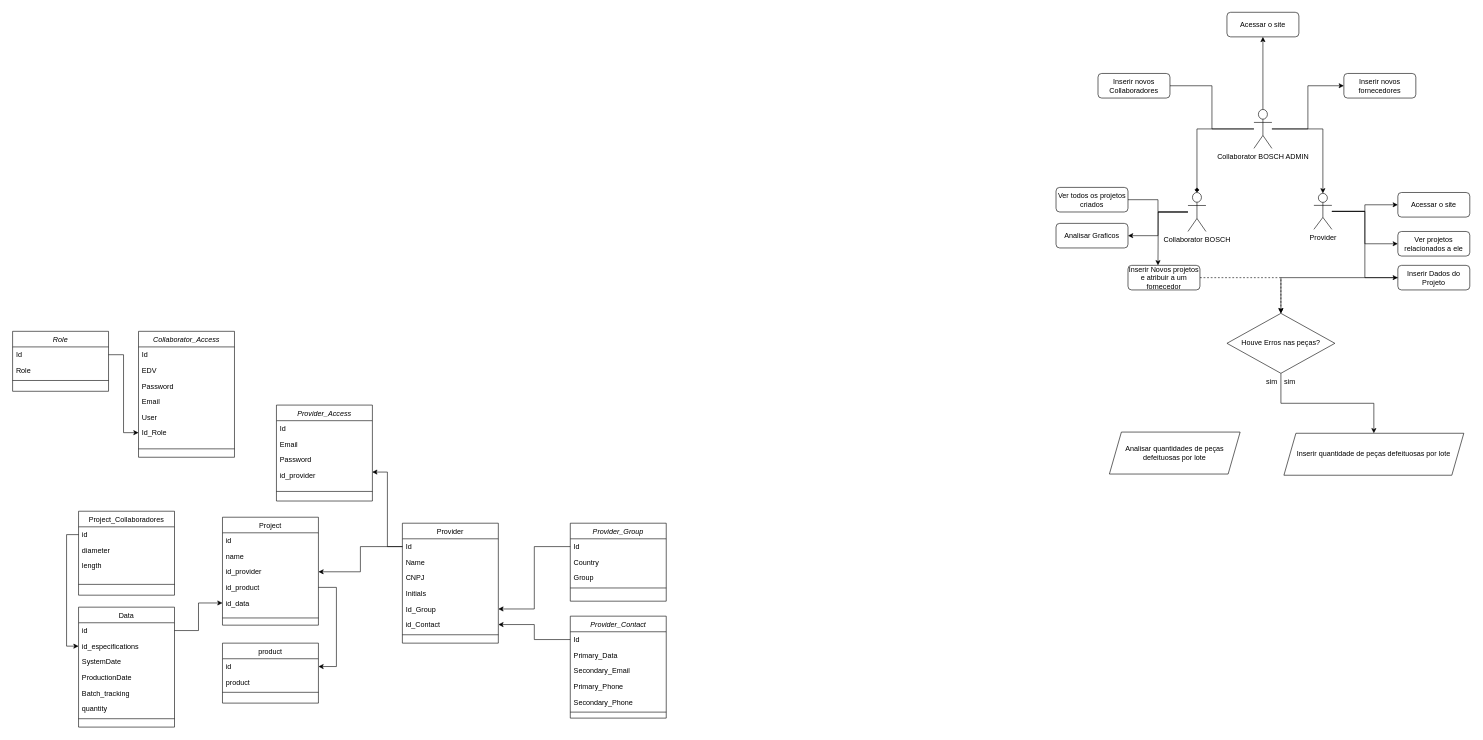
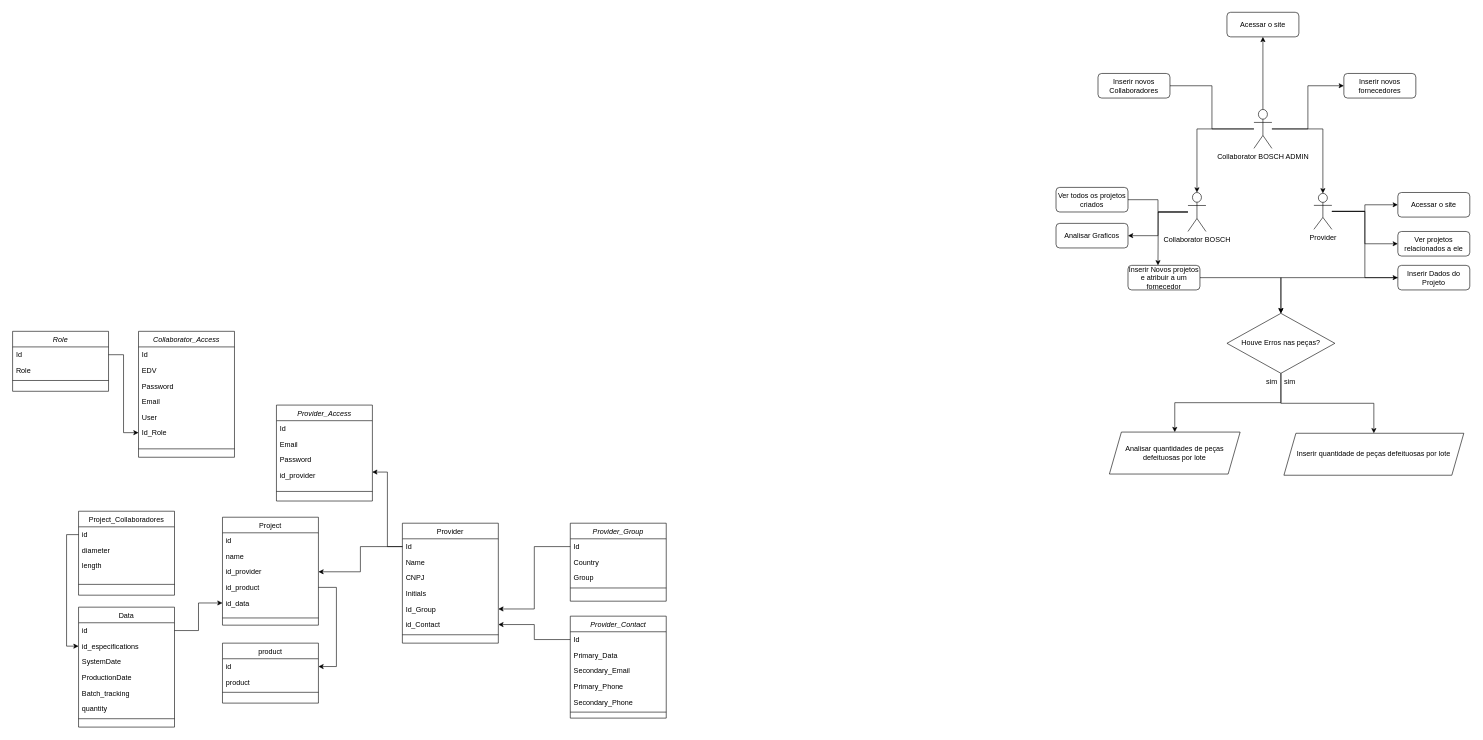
(1197, 186) -> (1197, 187)
(1239, 278) -> (1239, 278)
none -> (1176, 403)
